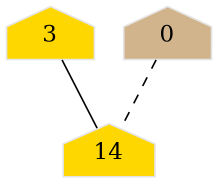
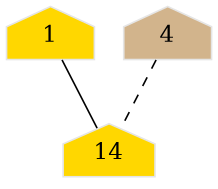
(50, 36) -> (50, 36)
(168, 36) -> (168, 36)
